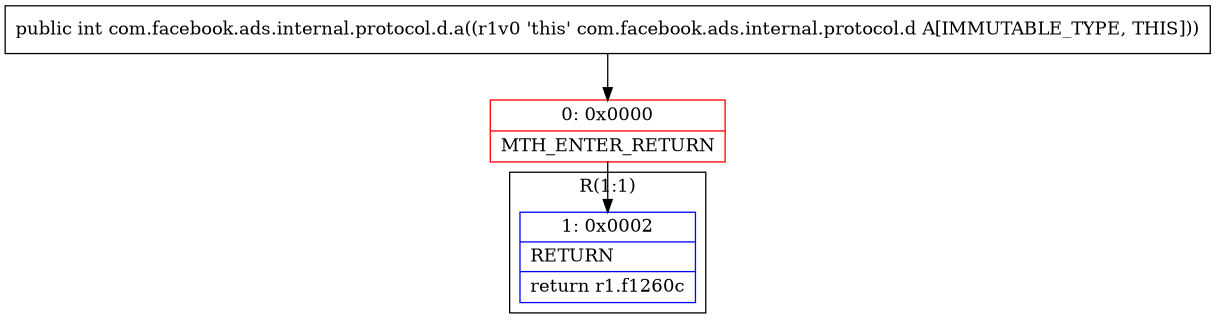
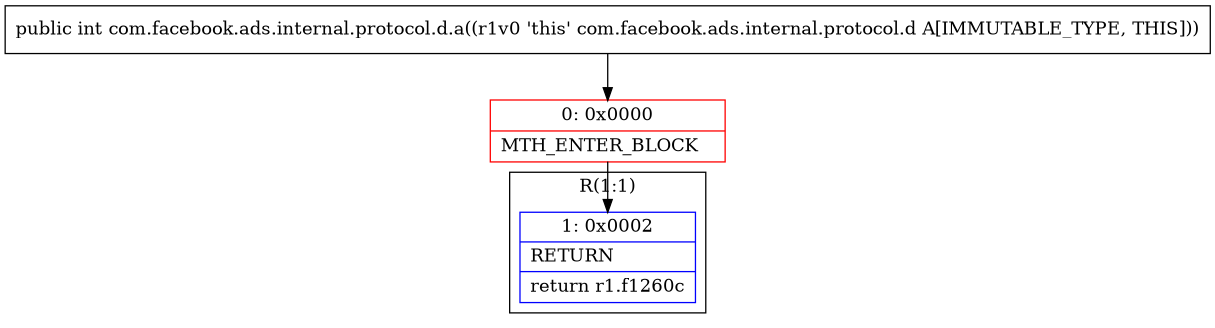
(608, 146) -> (600, 146)
